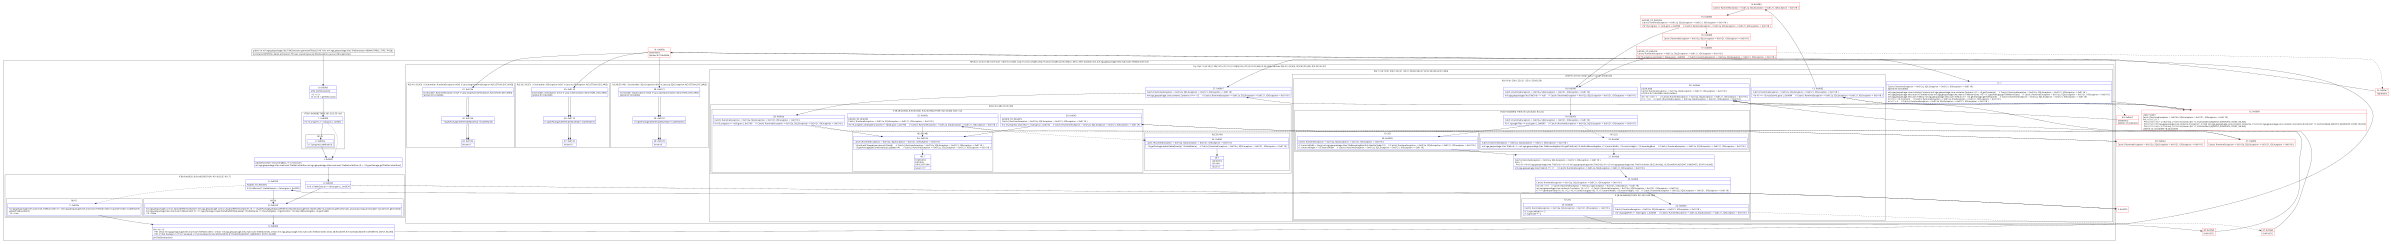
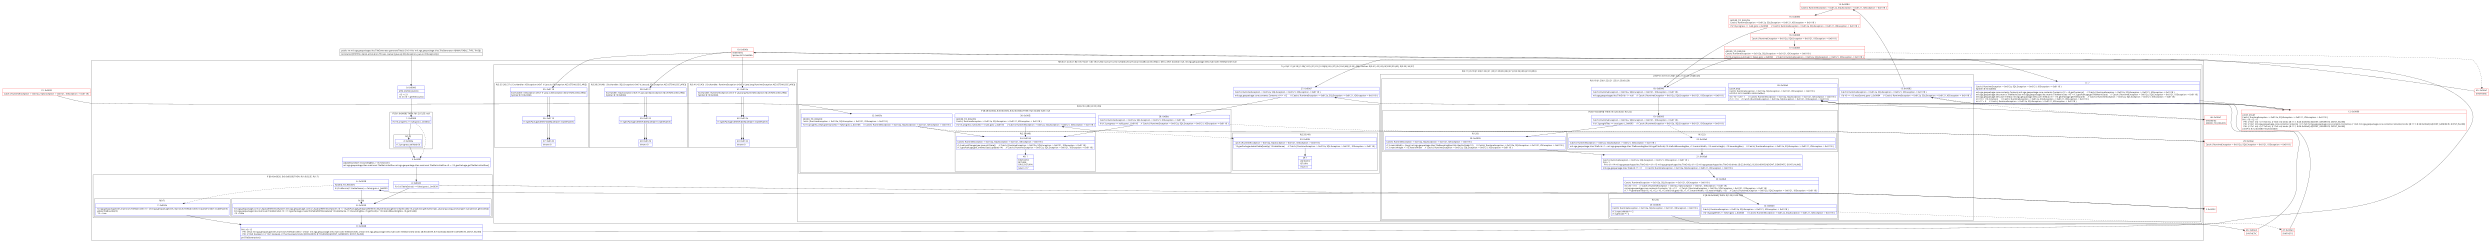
(1691, 131) -> none
